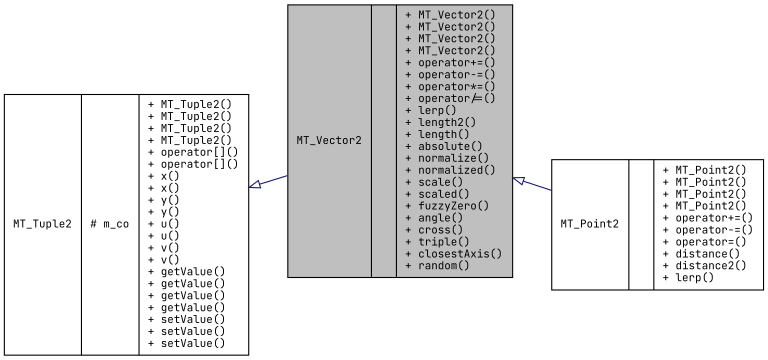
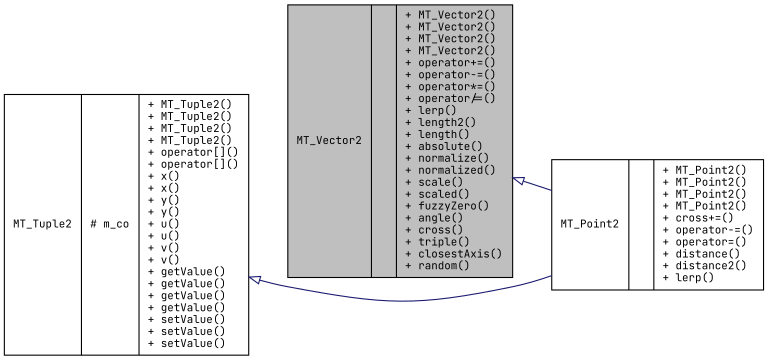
(274, 180) -> (406, 301)
(709, 218) -> (699, 218)
